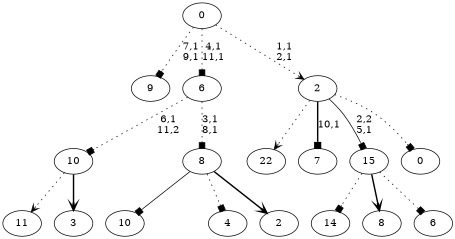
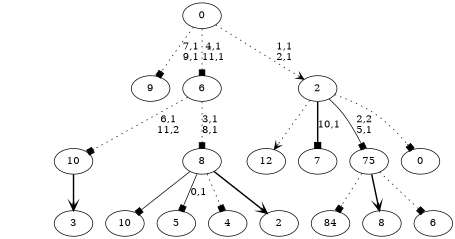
(266, 161) -> (266, 161)
(369, 161) -> (369, 161)
(22, 223) -> none
none -> (176, 223)
(331, 223) -> (331, 223)
